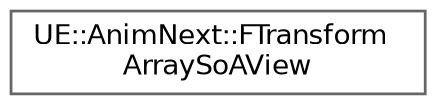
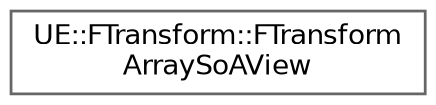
(218, 52) -> (218, 52)
